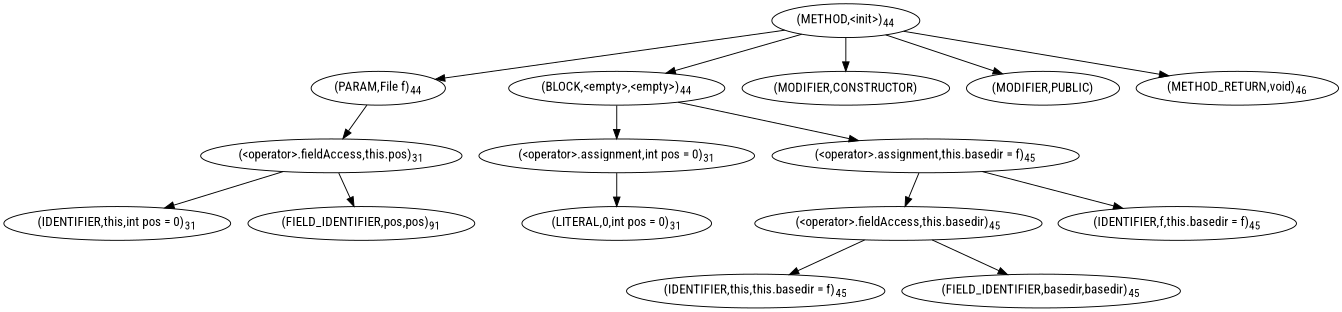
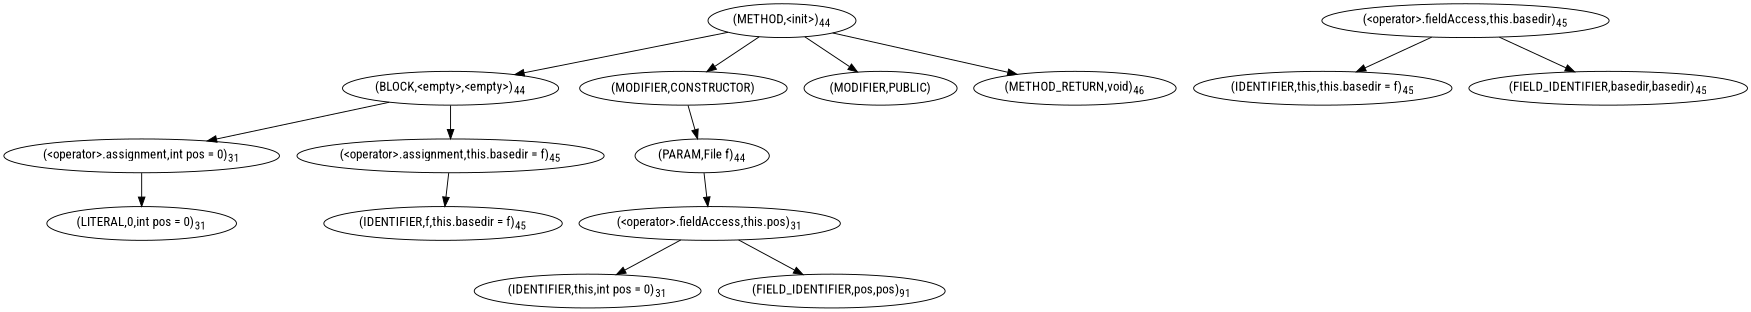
(615, 54) -> (692, 118)
(914, 185) -> none
